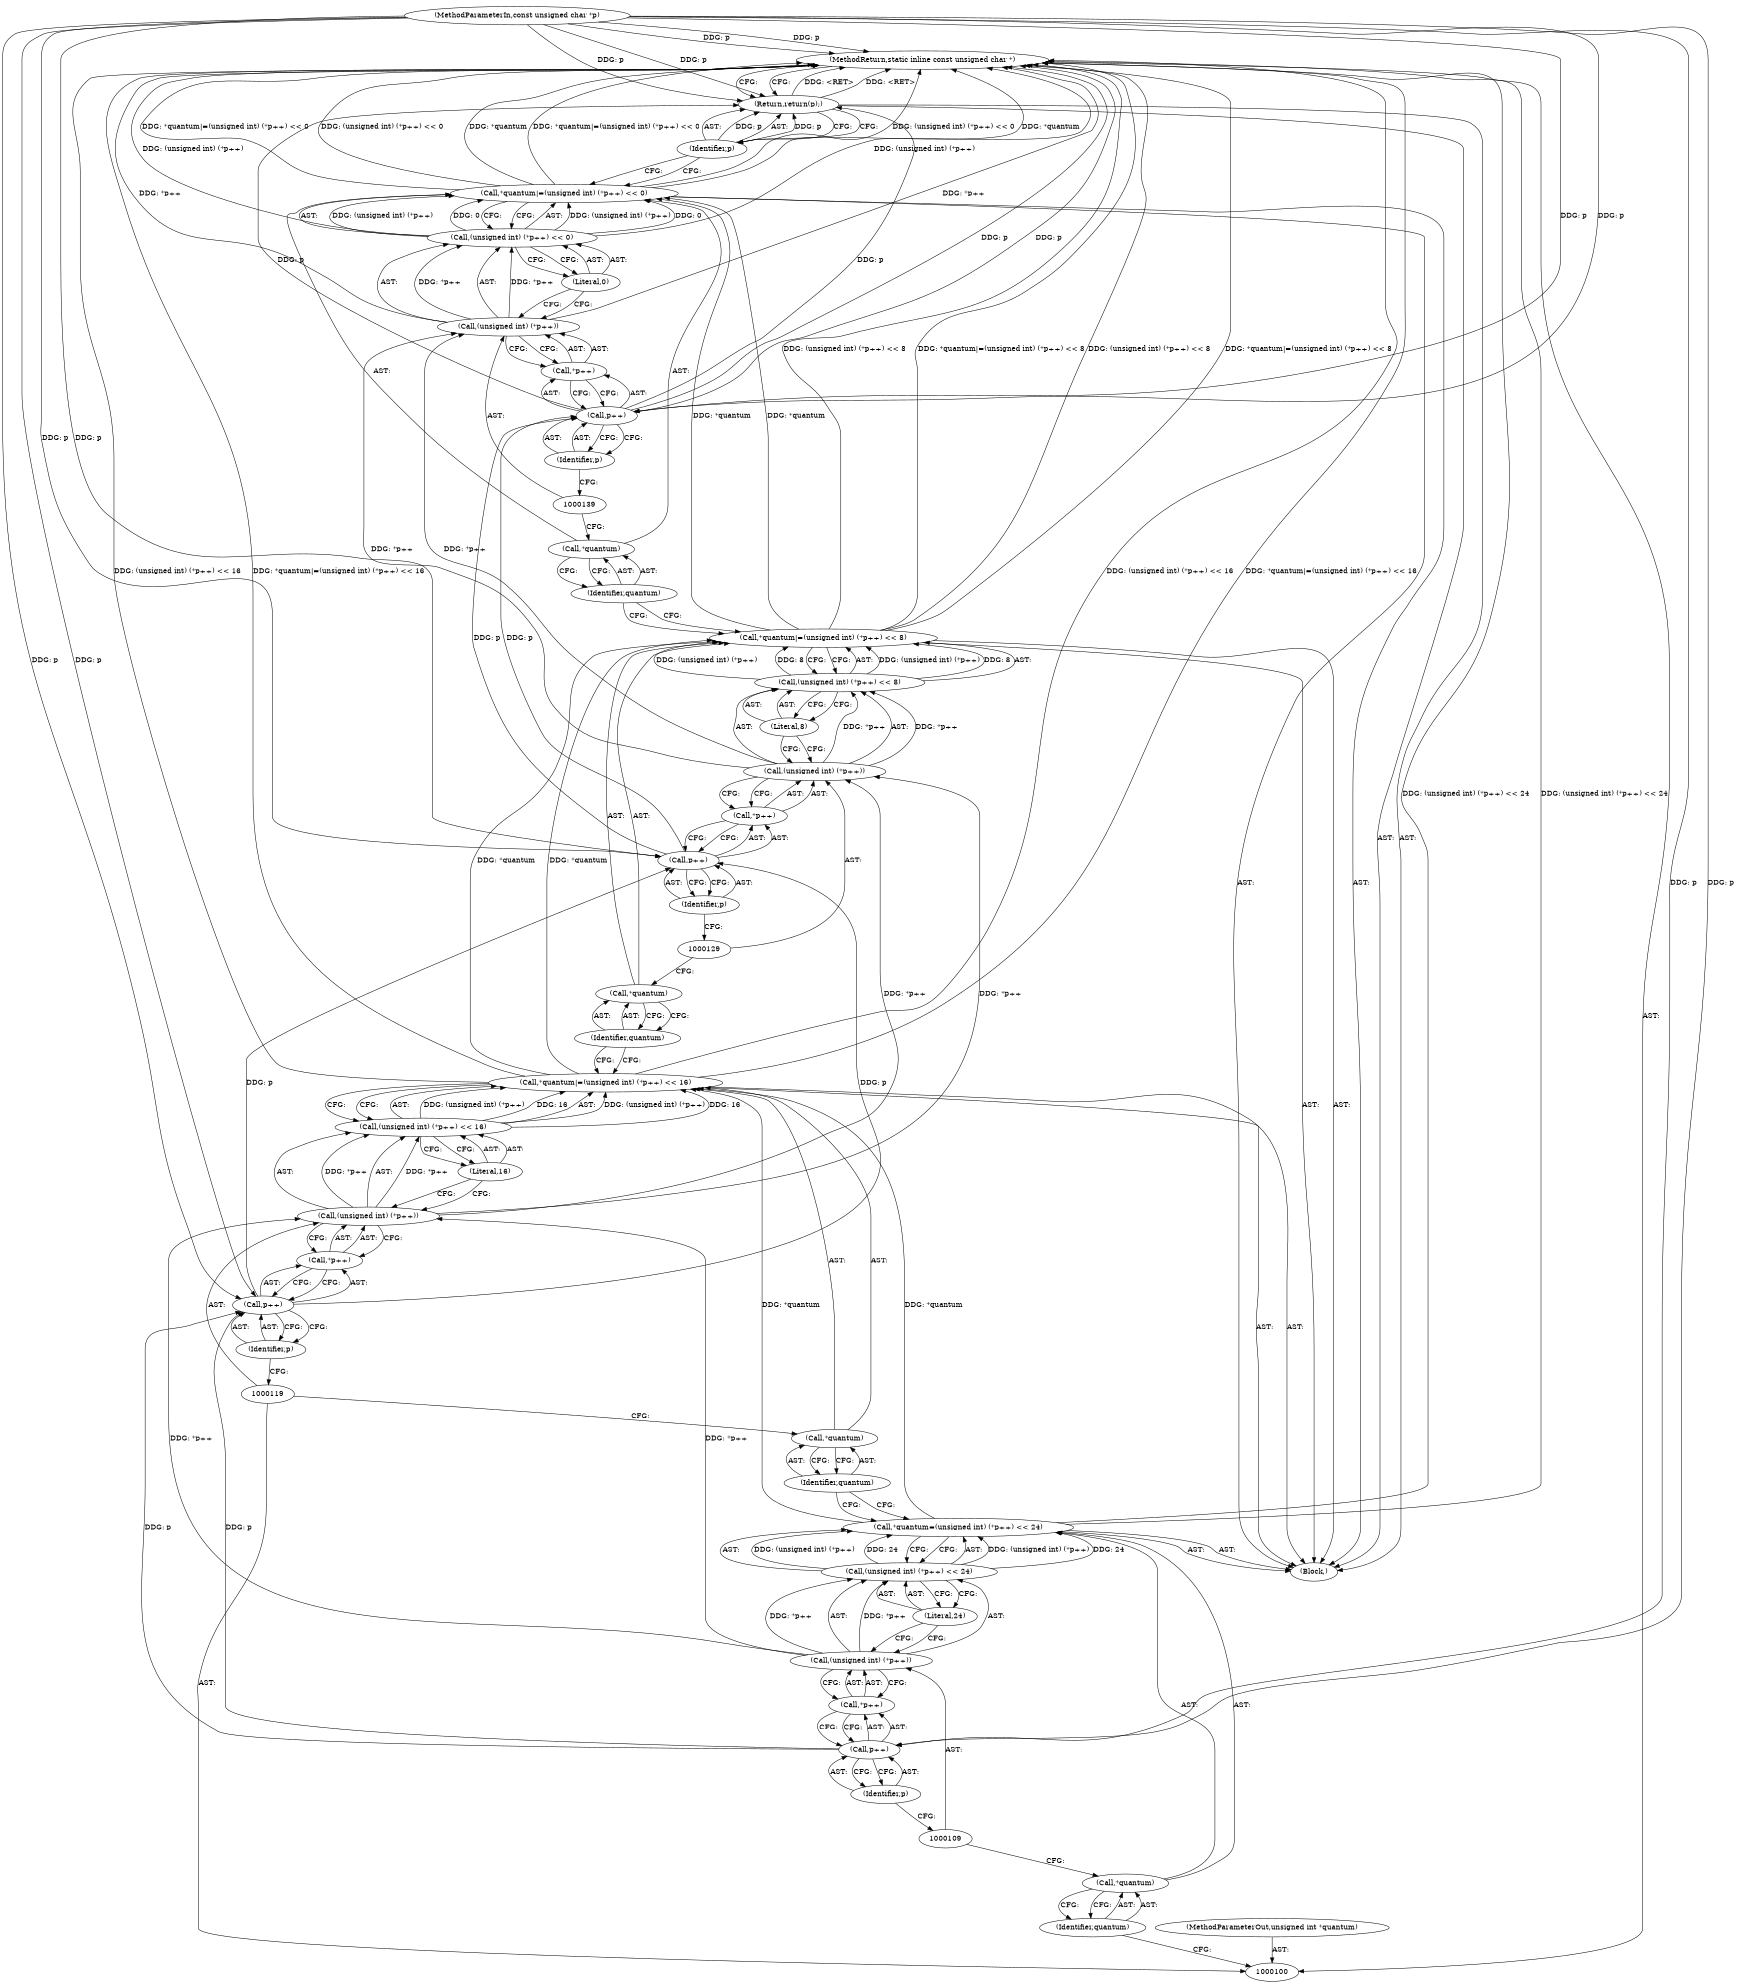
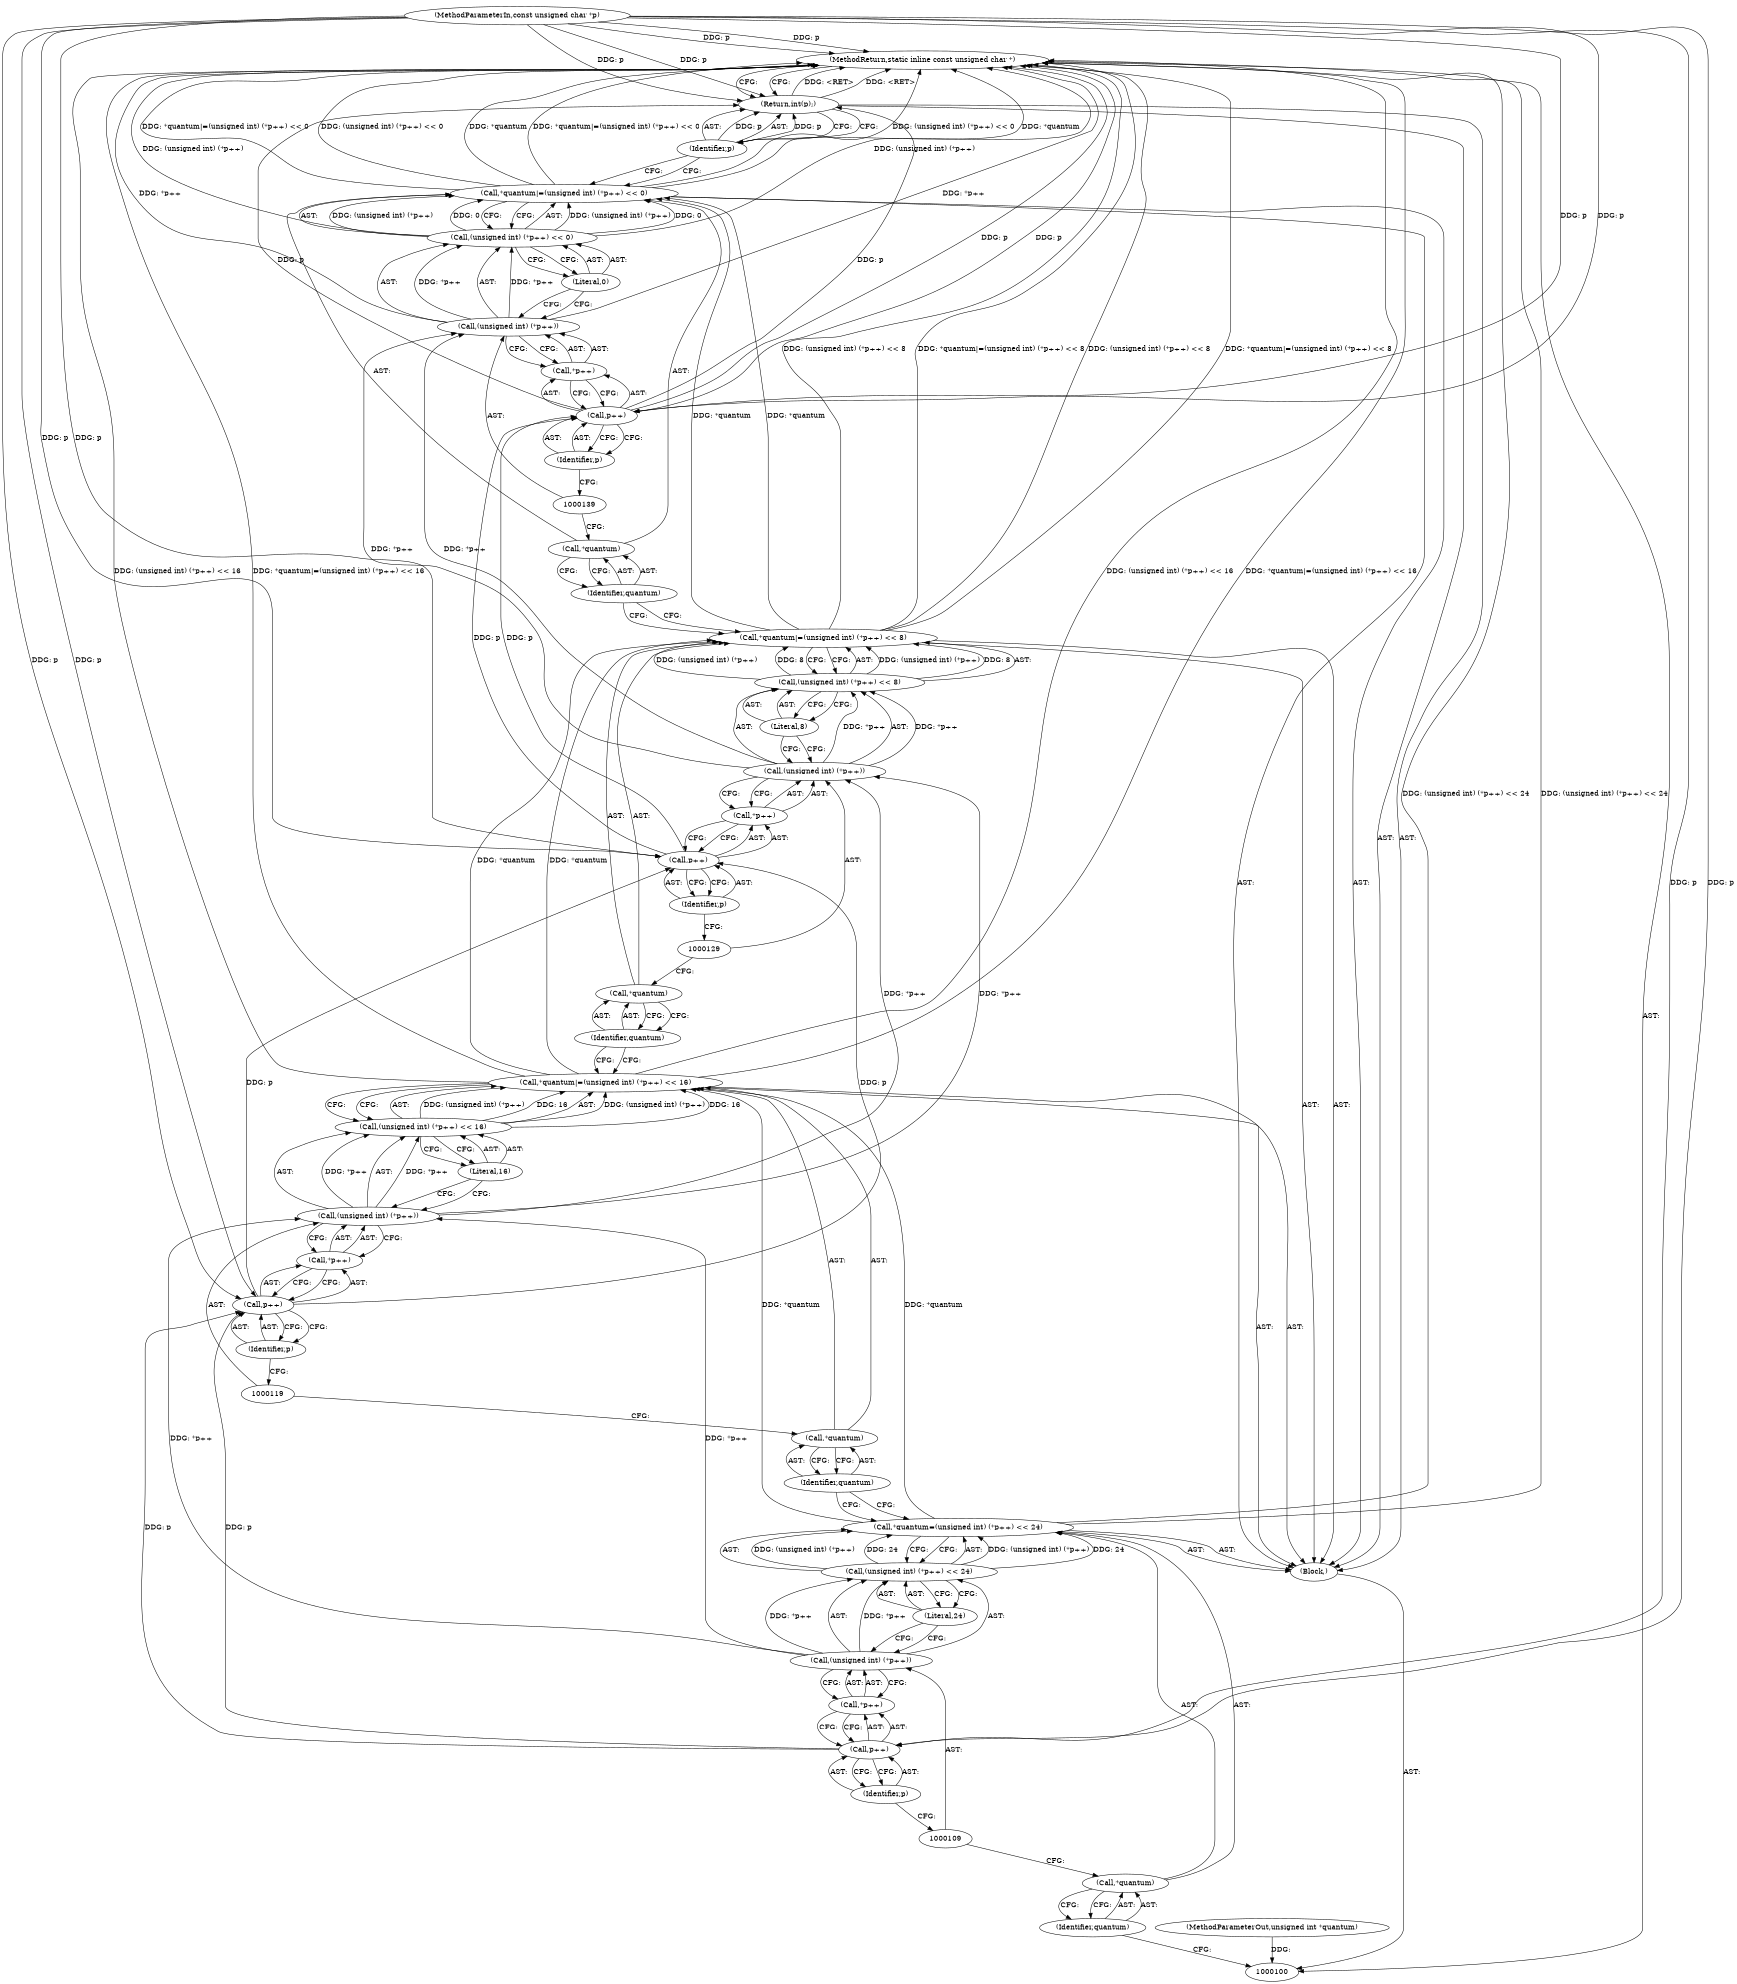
(789, 105) -> (789, 105)
(1282, 1950) -> (1282, 1950)
(449, 1951) -> (1404, 1786)
